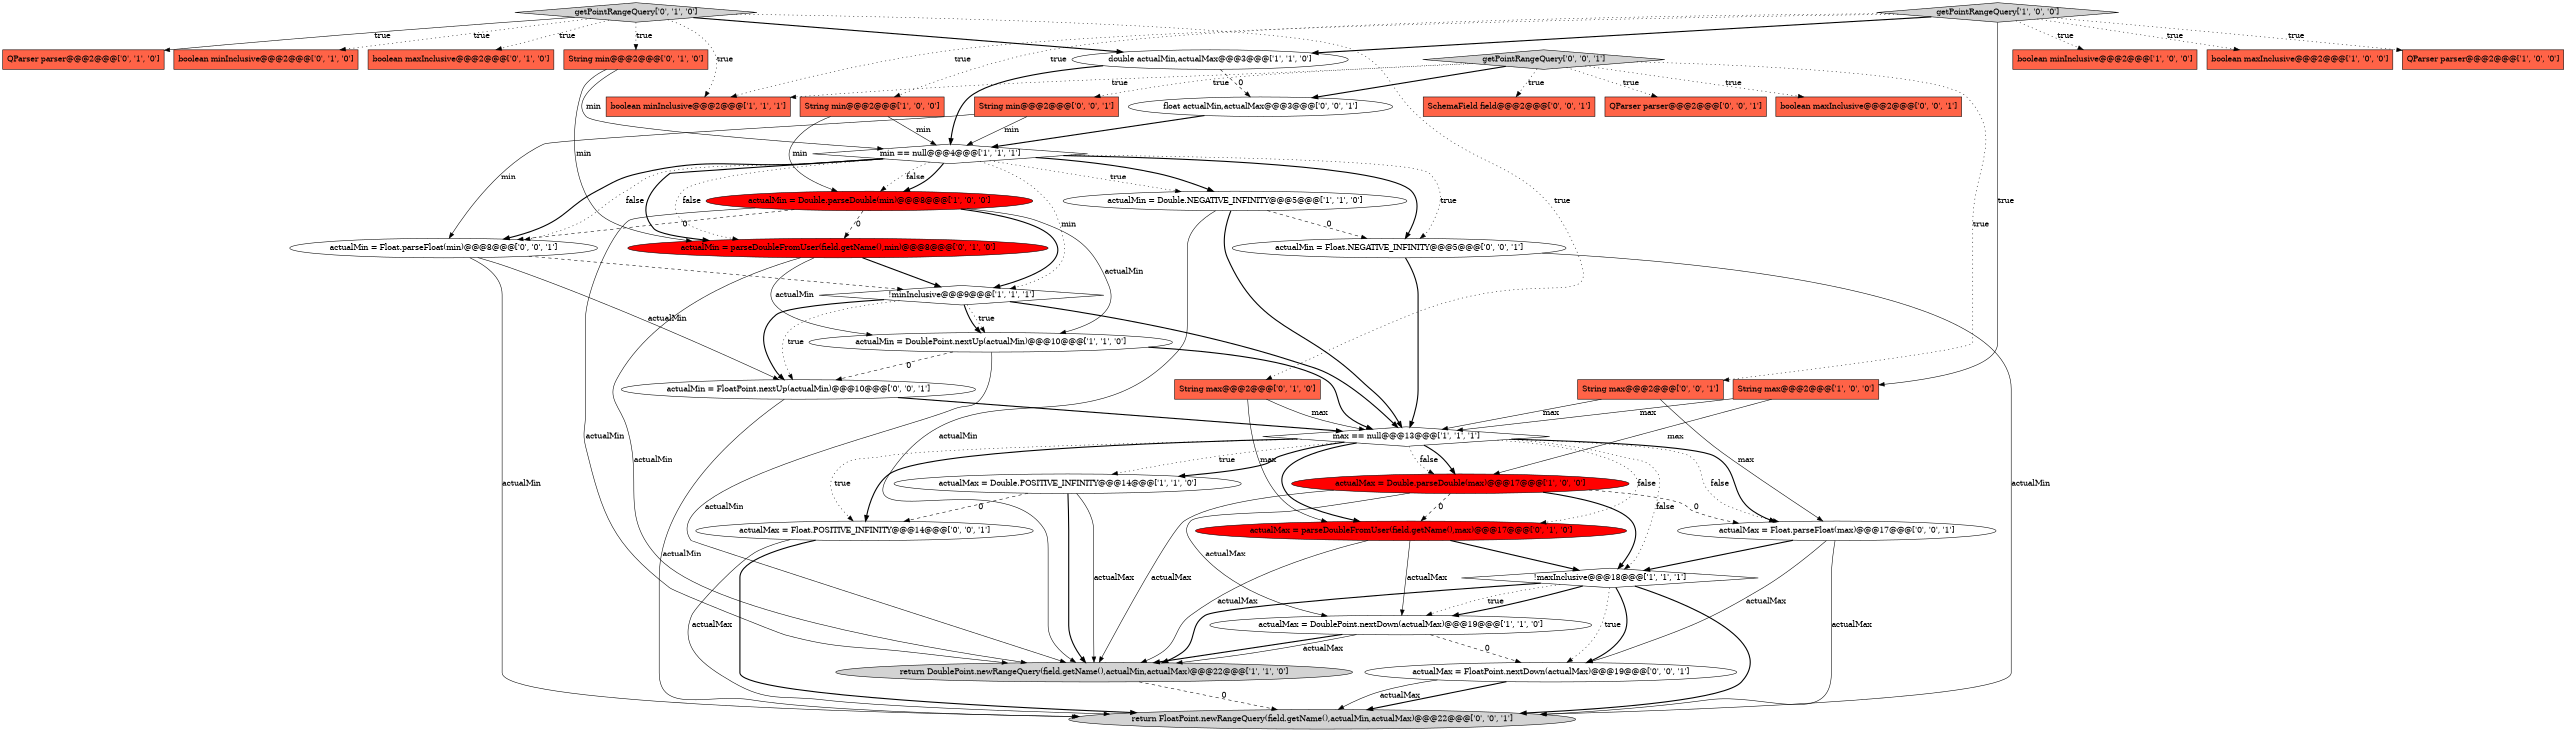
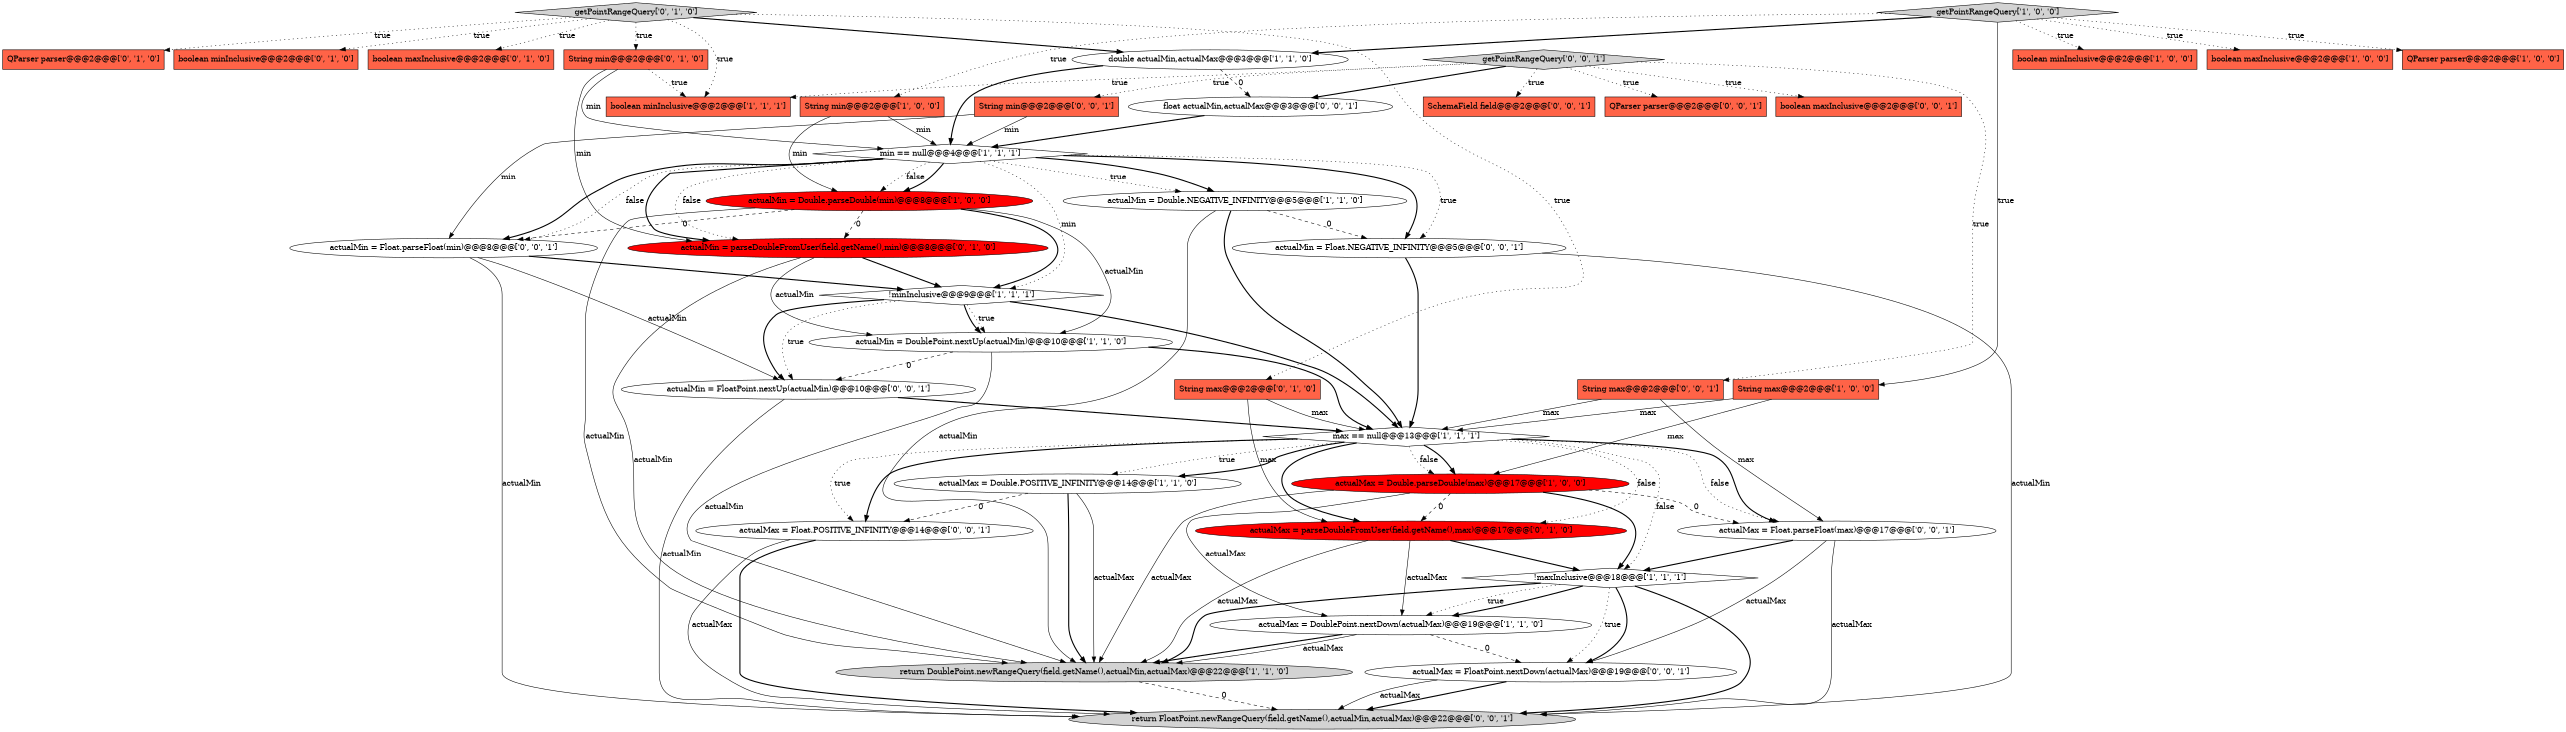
(372, 33) -> (372, 33)
(1140, 35) -> (665, 82)
(713, 273) -> (713, 273)
